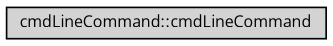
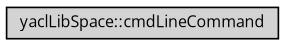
(166, 23) -> (142, 23)
